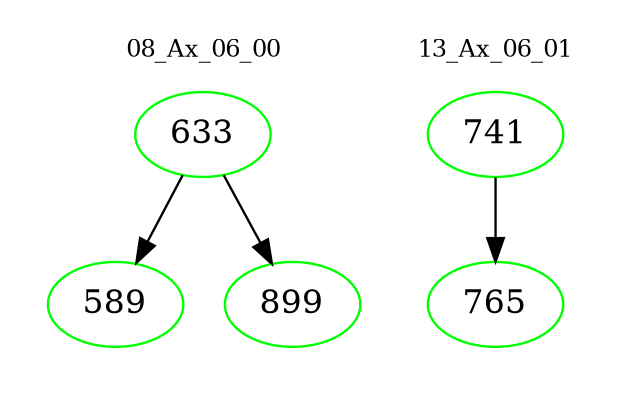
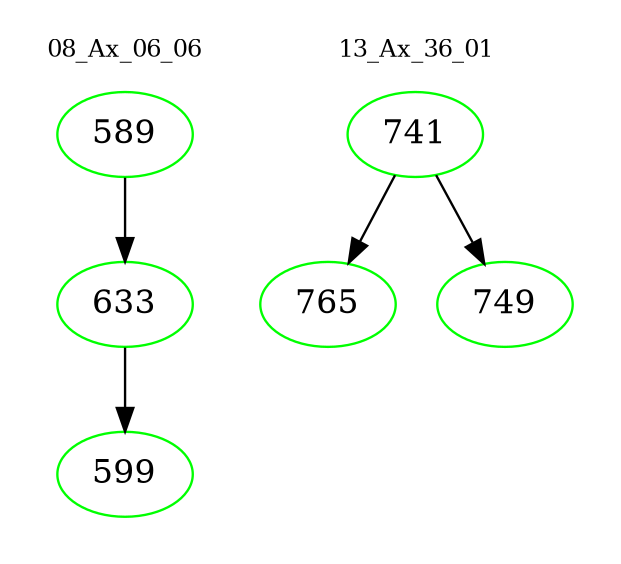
(204, 51) -> (125, 51)
(496, 51) -> (416, 51)
(165, 208) -> (125, 208)
(293, 304) -> (125, 474)
none -> (505, 304)
